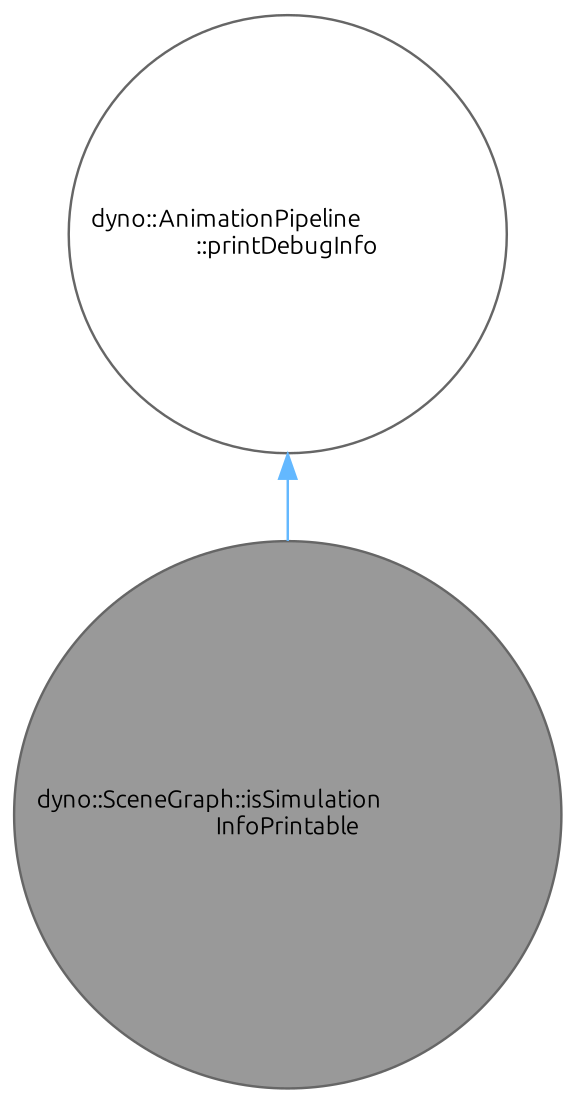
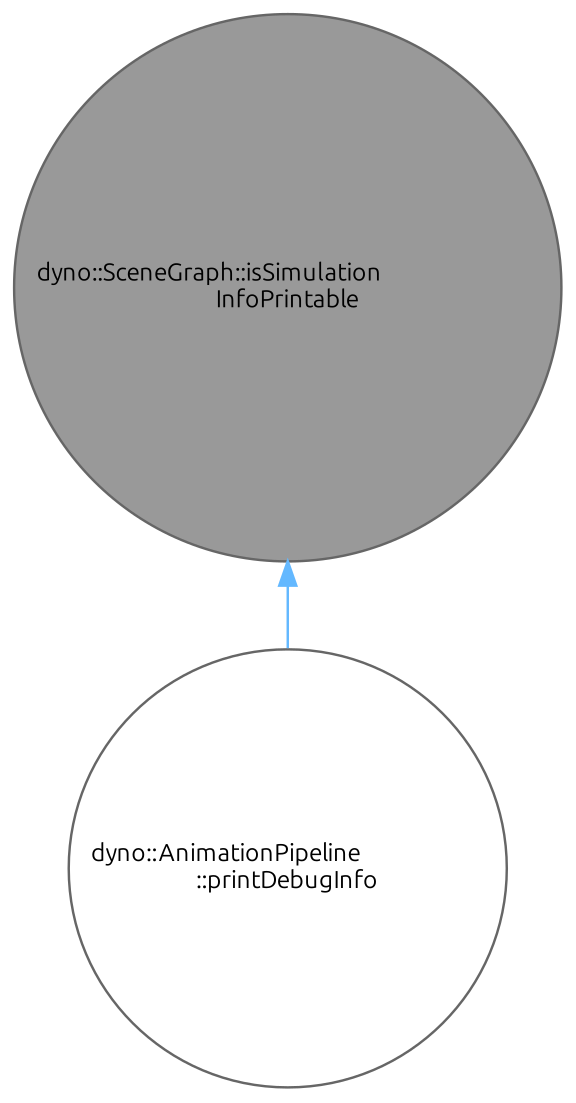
(288, 510) -> (288, 617)
